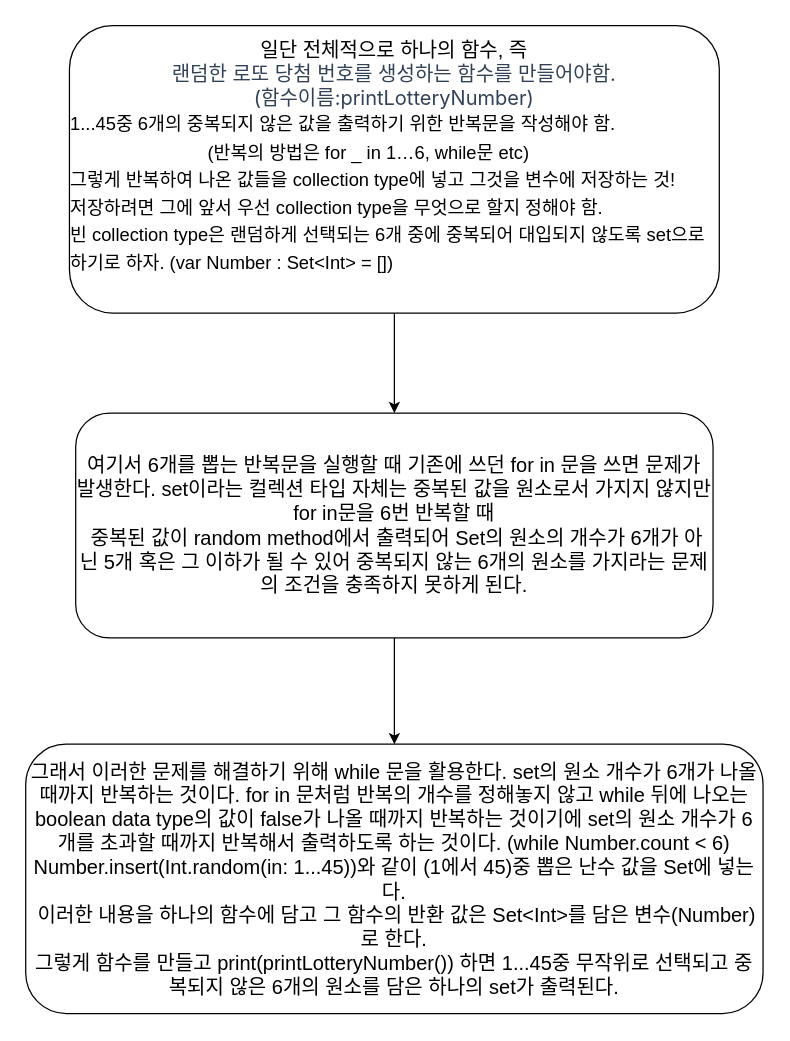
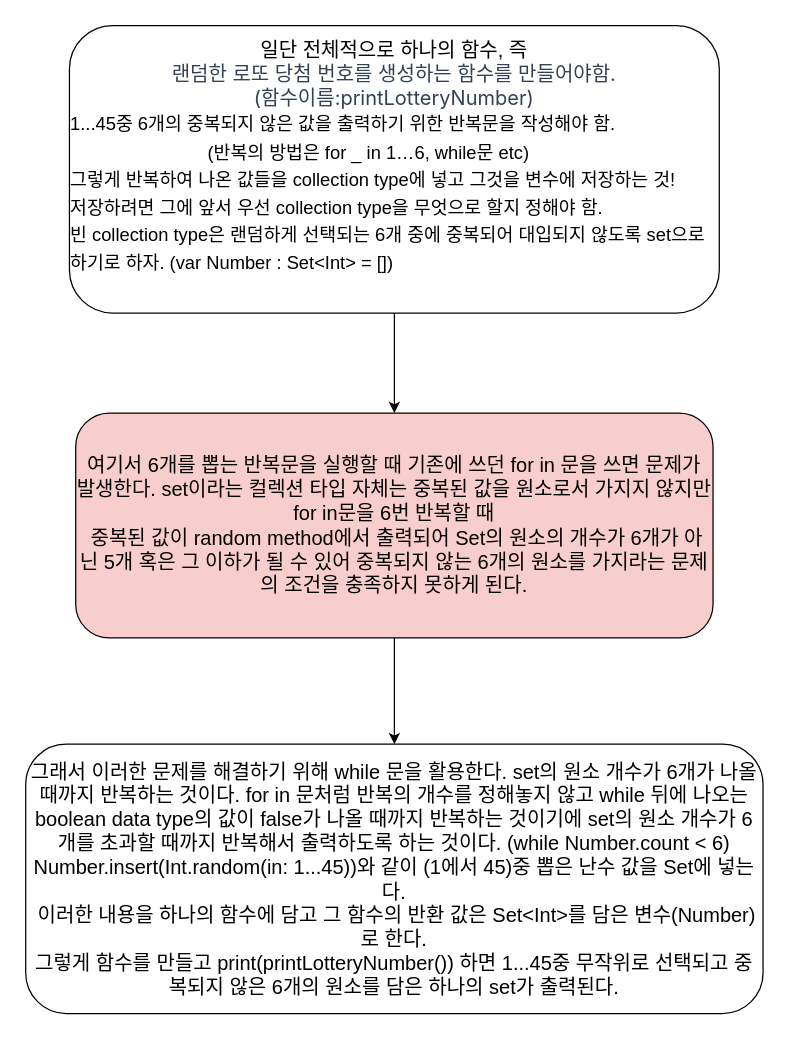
(394, 526) -> (394, 526)
